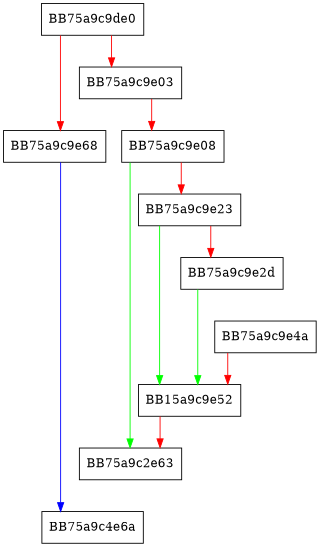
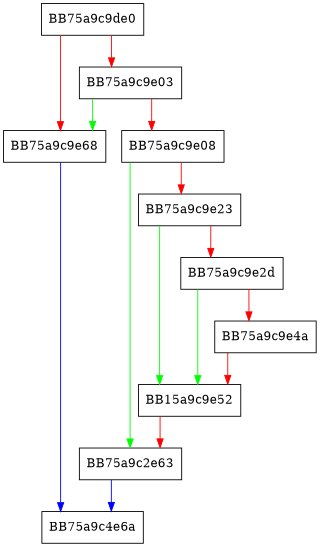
none -> (93, 110)
none -> (249, 301)
none -> (111, 491)
